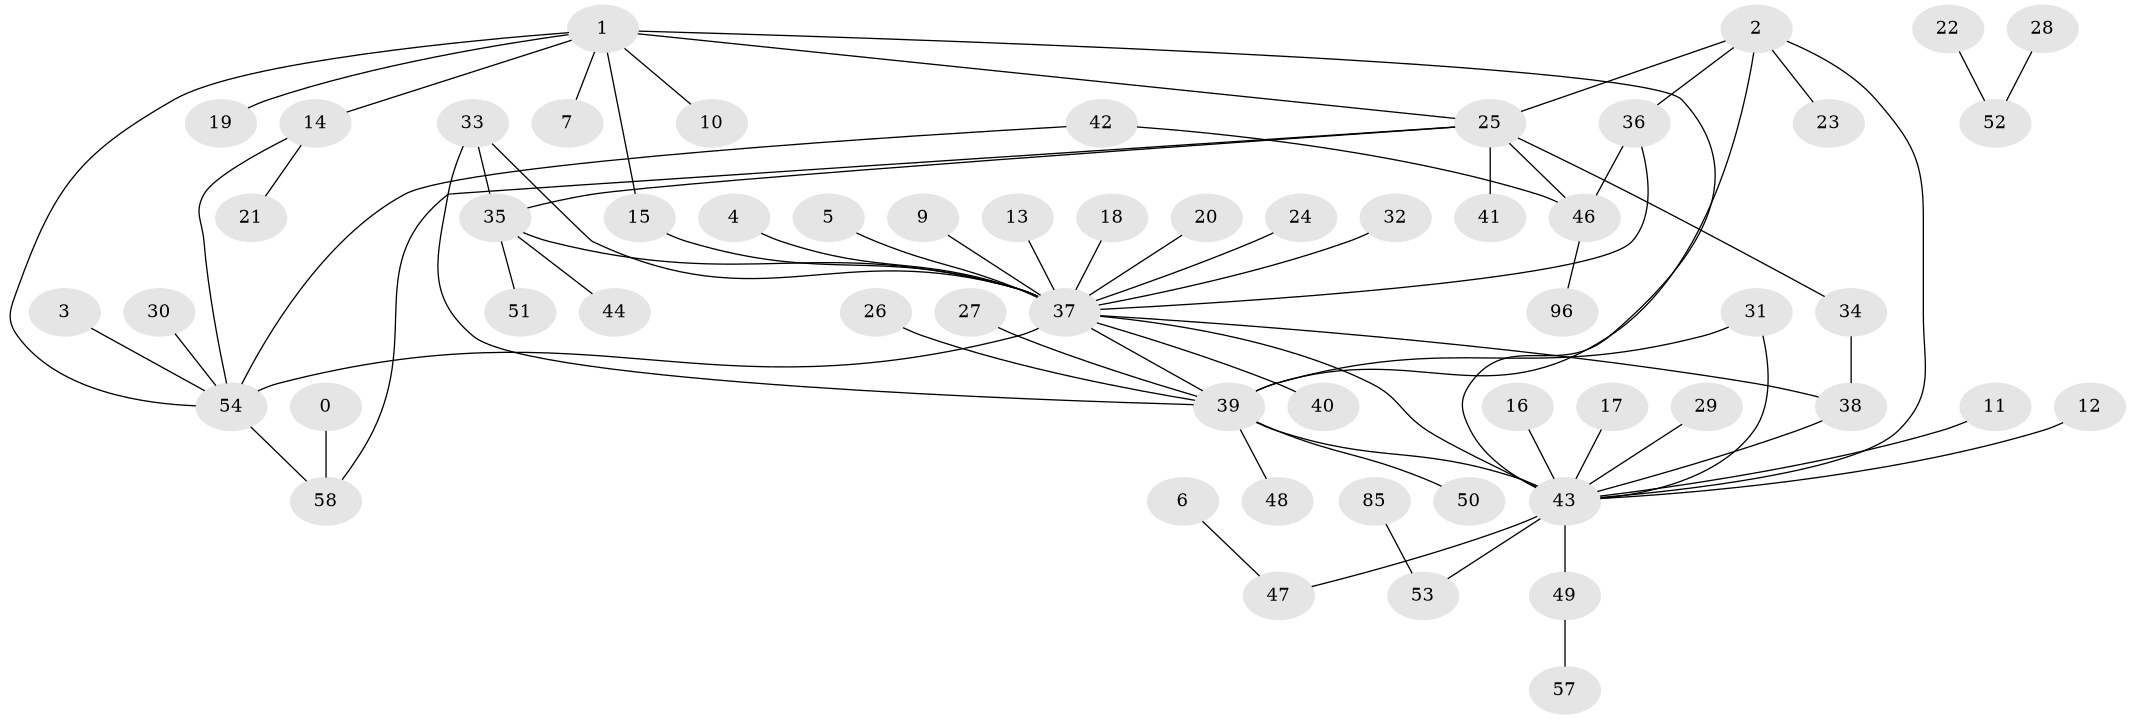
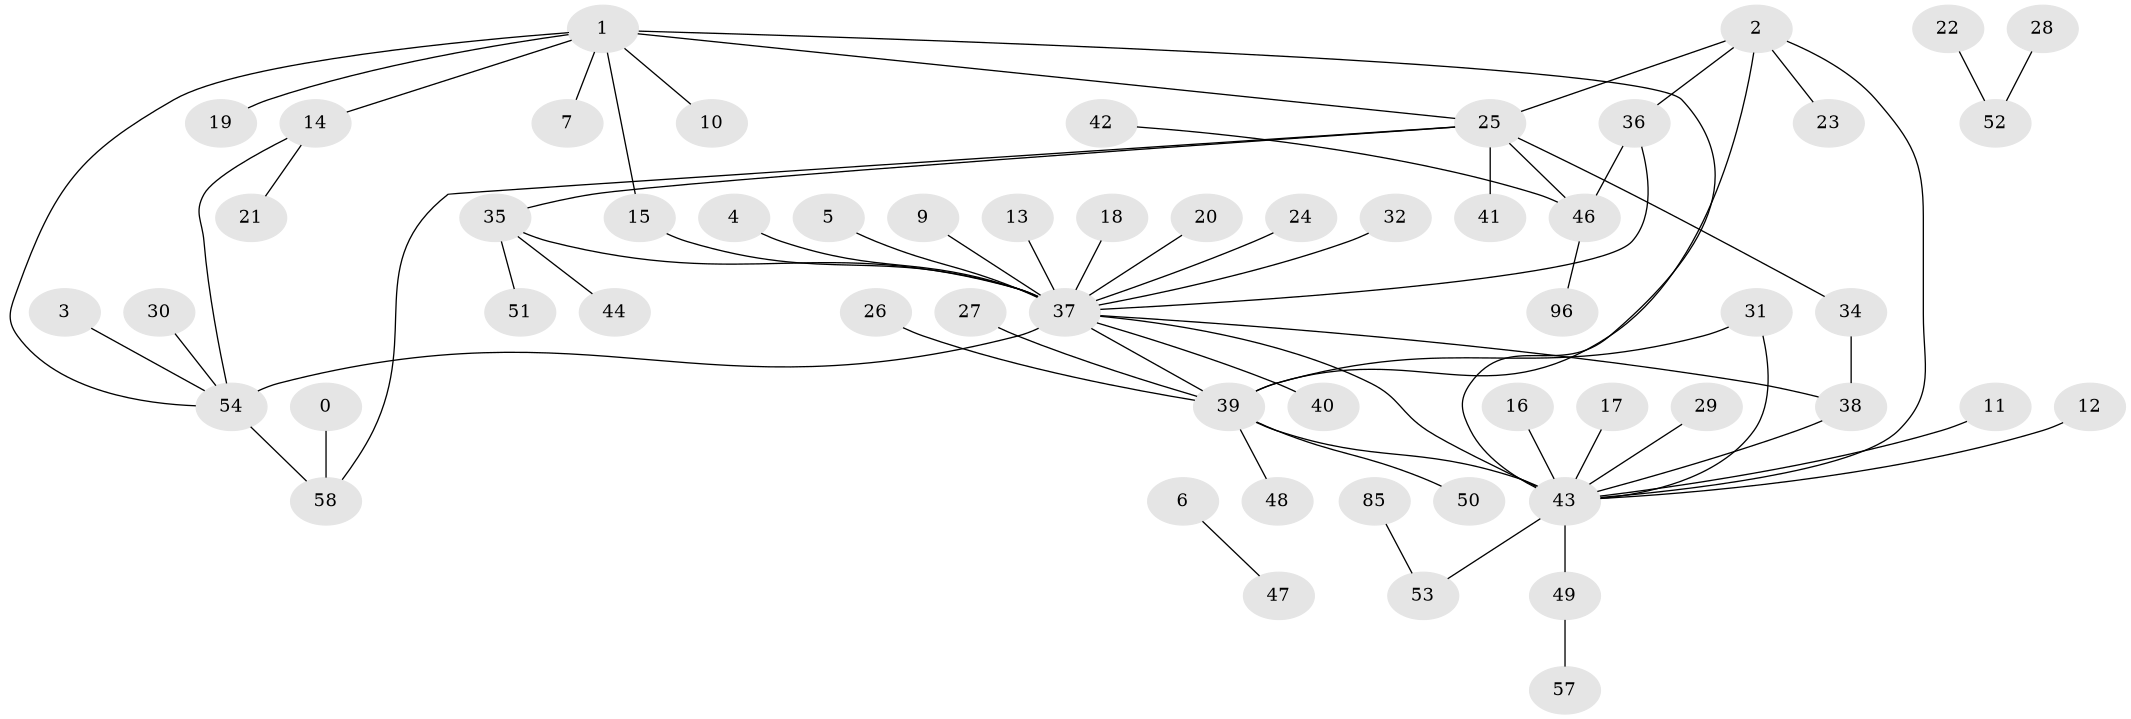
(473, 123) -> none
(608, 161) -> none
(1426, 555) -> none
